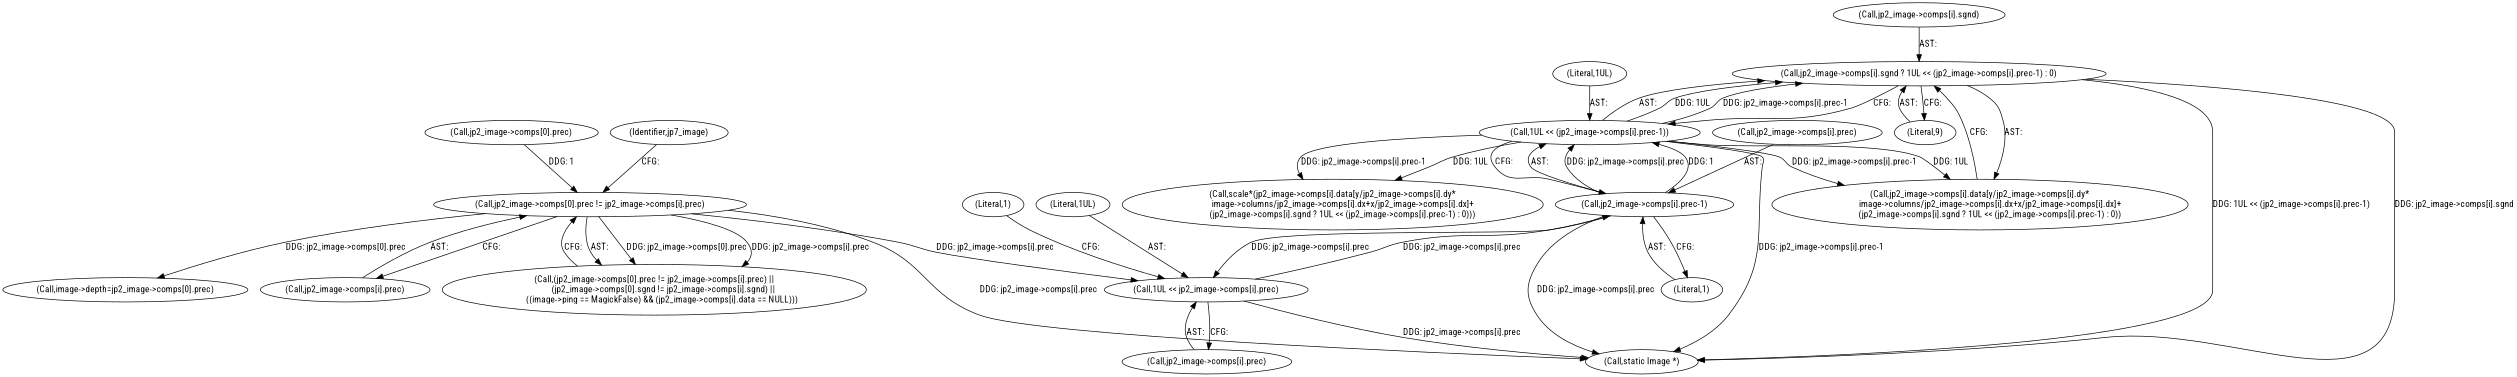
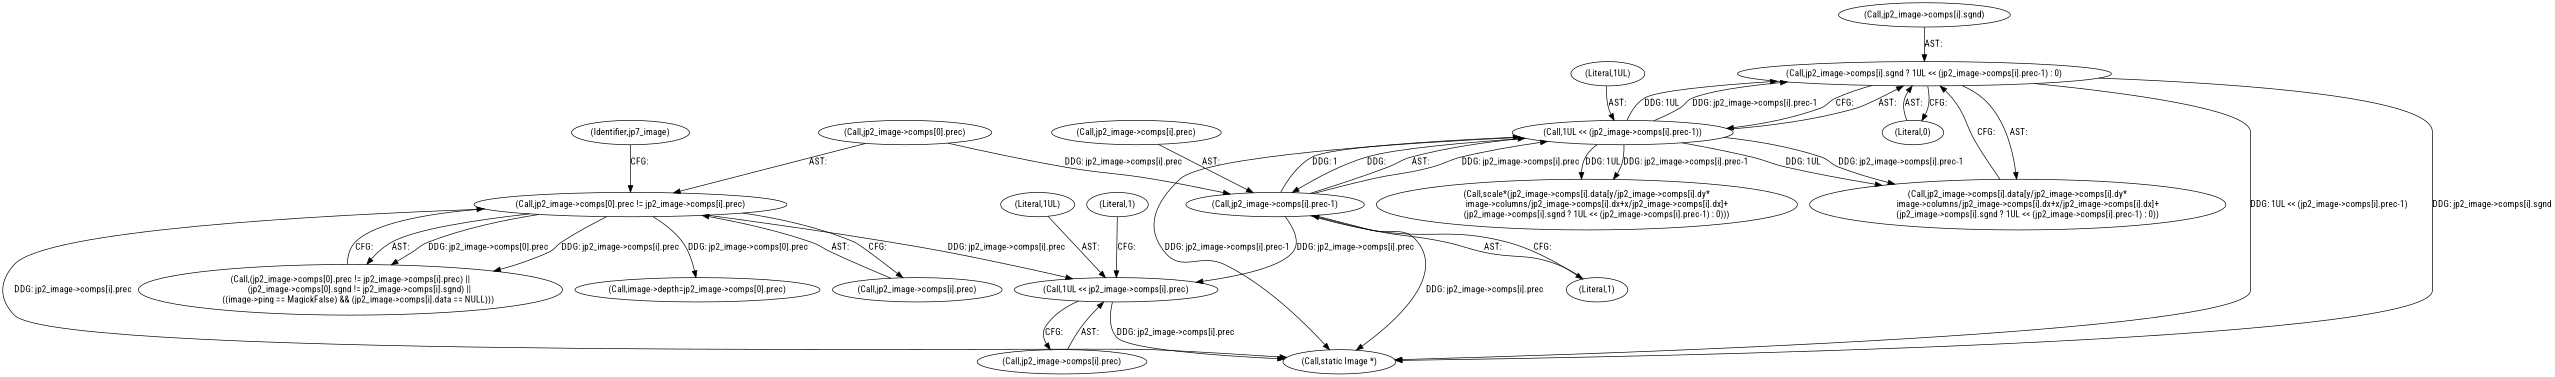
(1925, 133) -> (1913, 133)
(562, 162) -> (819, 162)
(1505, 162) -> (1378, 162)
(1428, 238) -> (1085, 170)
